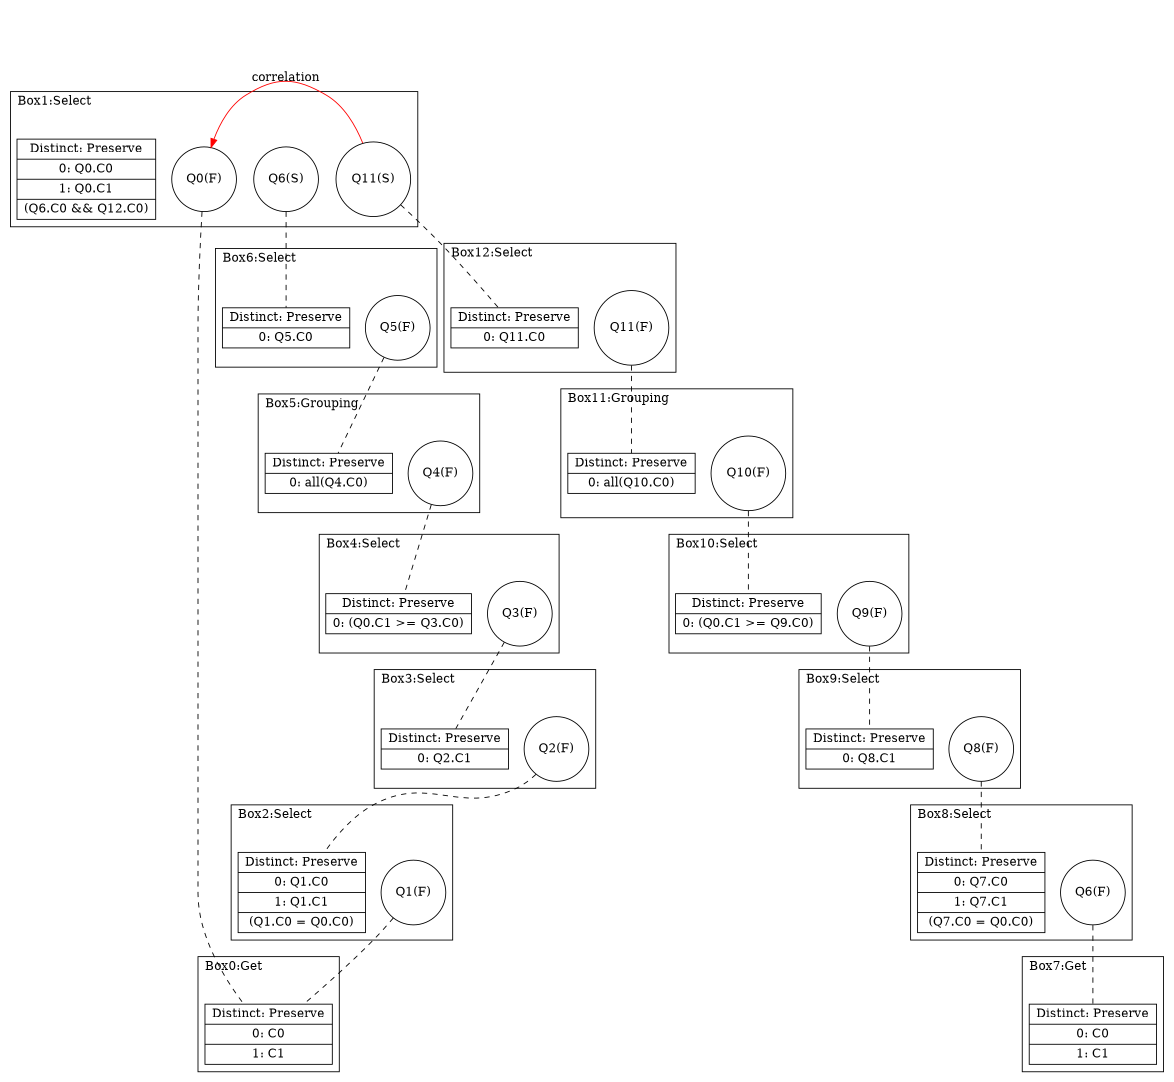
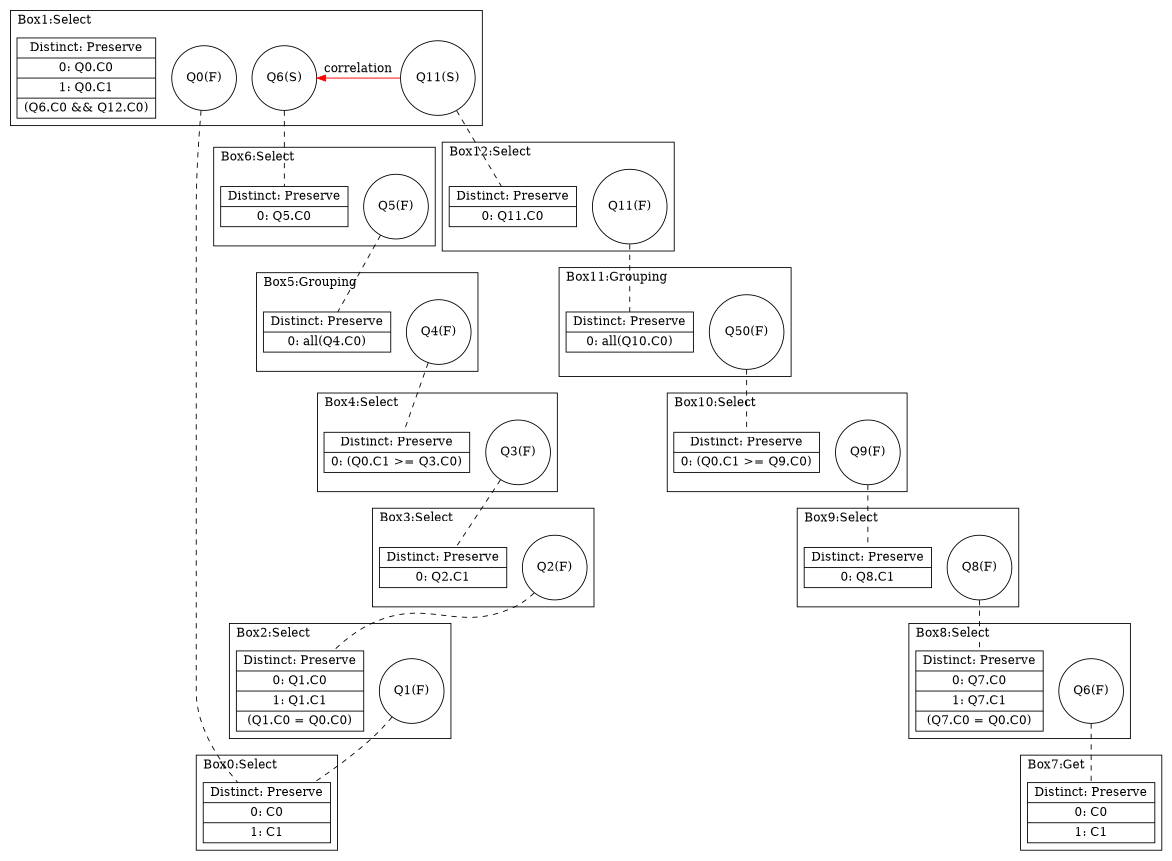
(289, 82) -> (363, 78)
(748, 473) -> (747, 332)
(234, 967) -> (240, 765)
